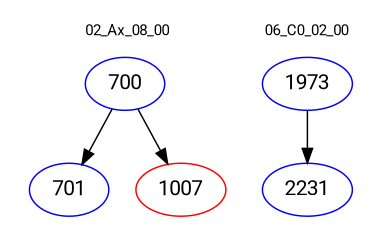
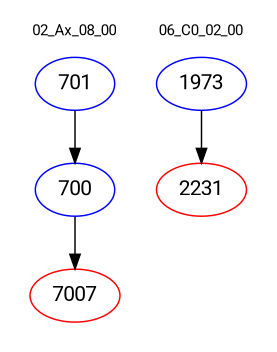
(101, 130) -> (75, 130)
(181, 190) -> (75, 296)
(307, 190) -> (202, 190)
